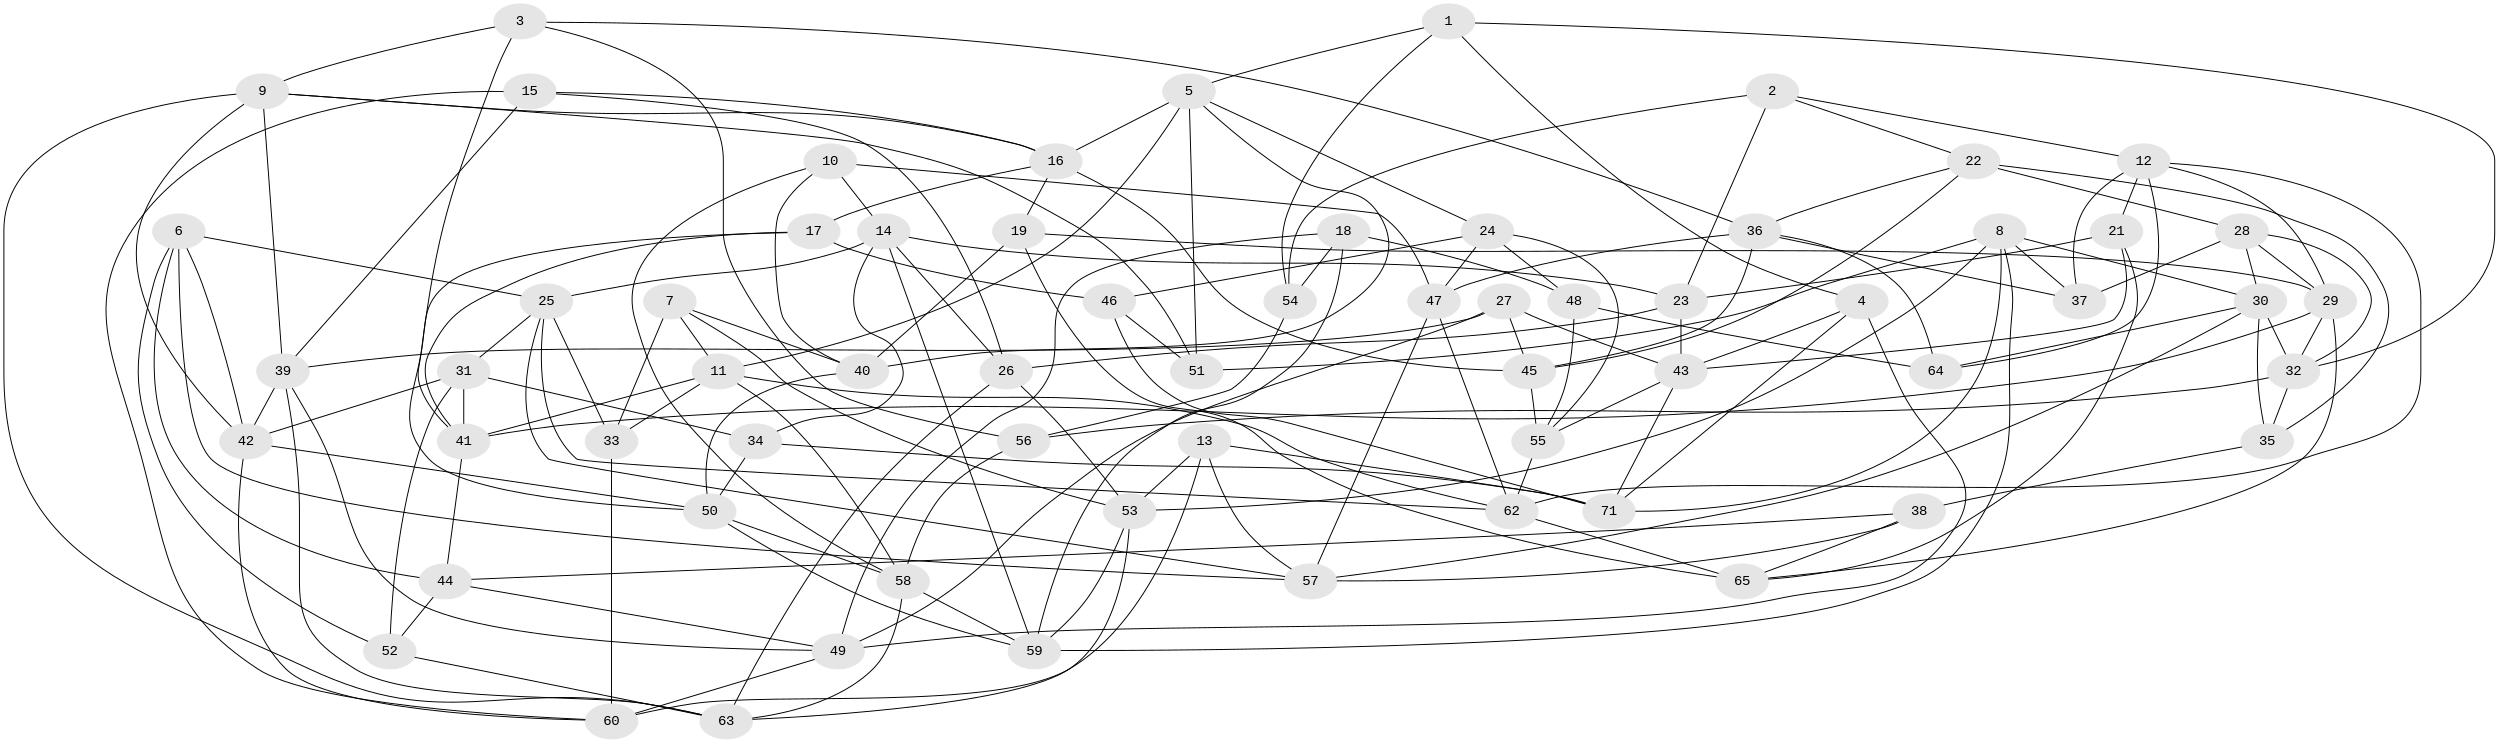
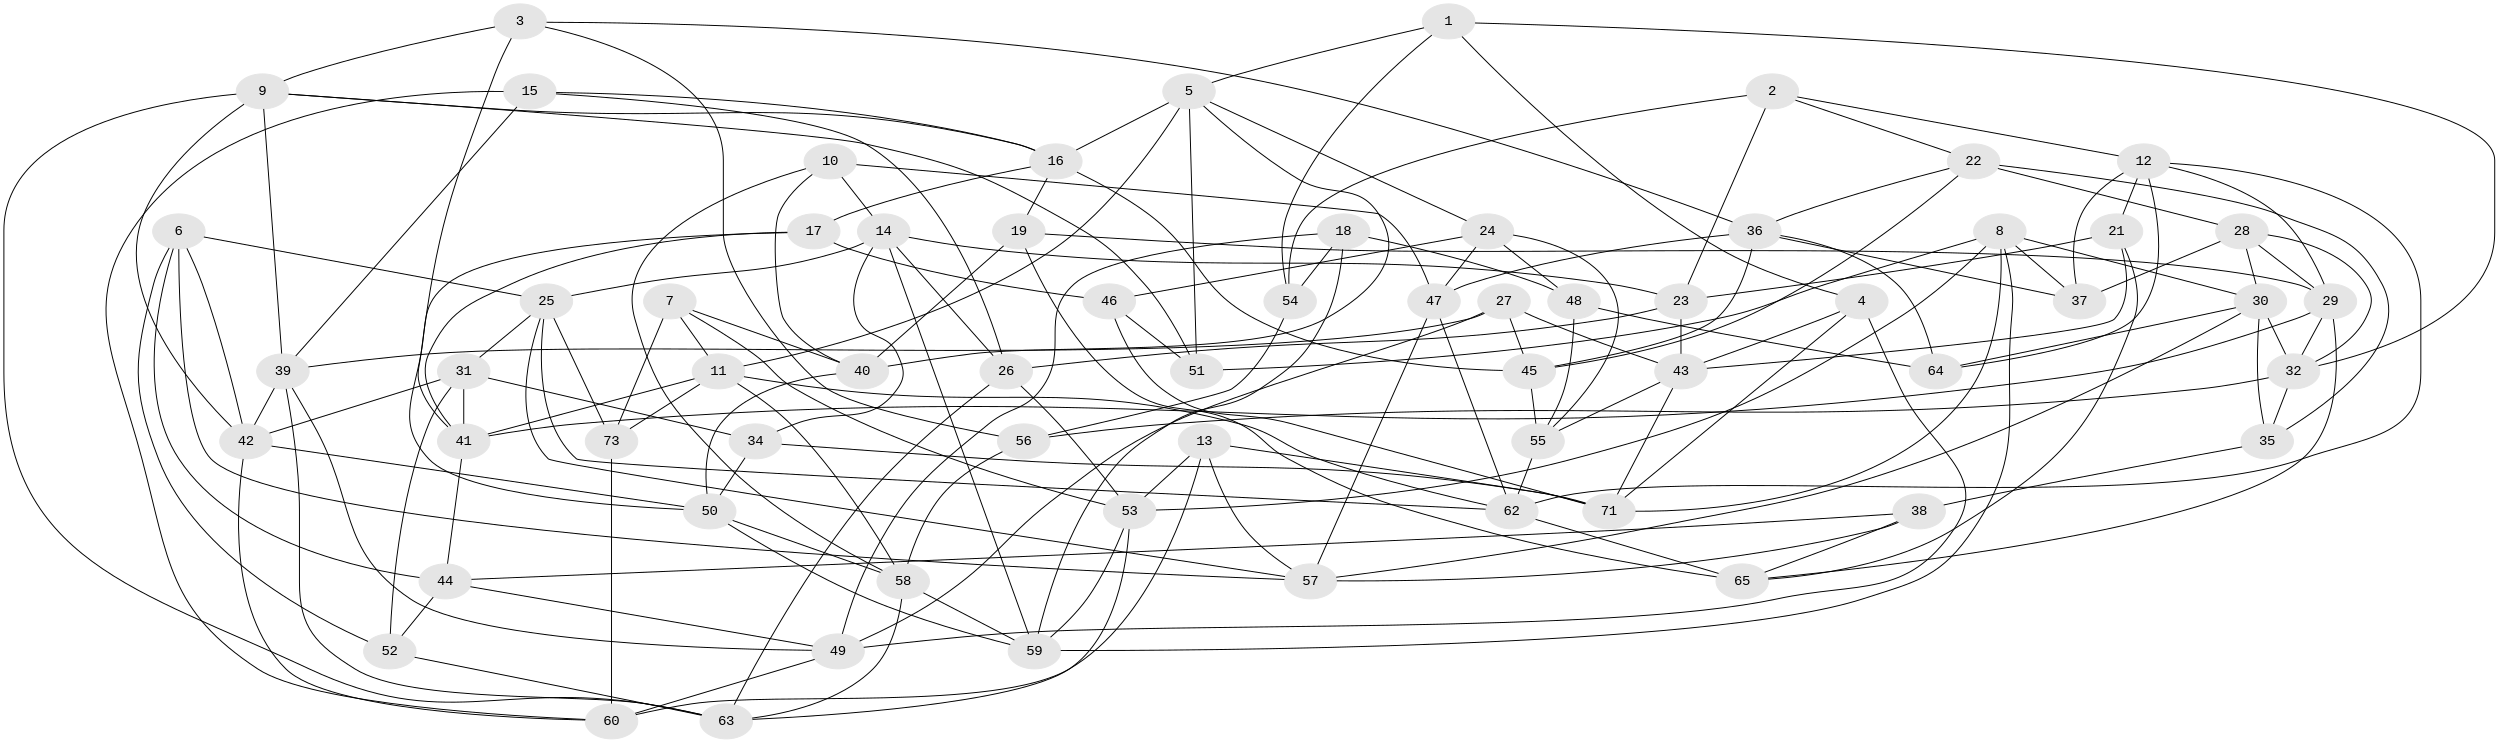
(612, 441) -> (612, 441)
